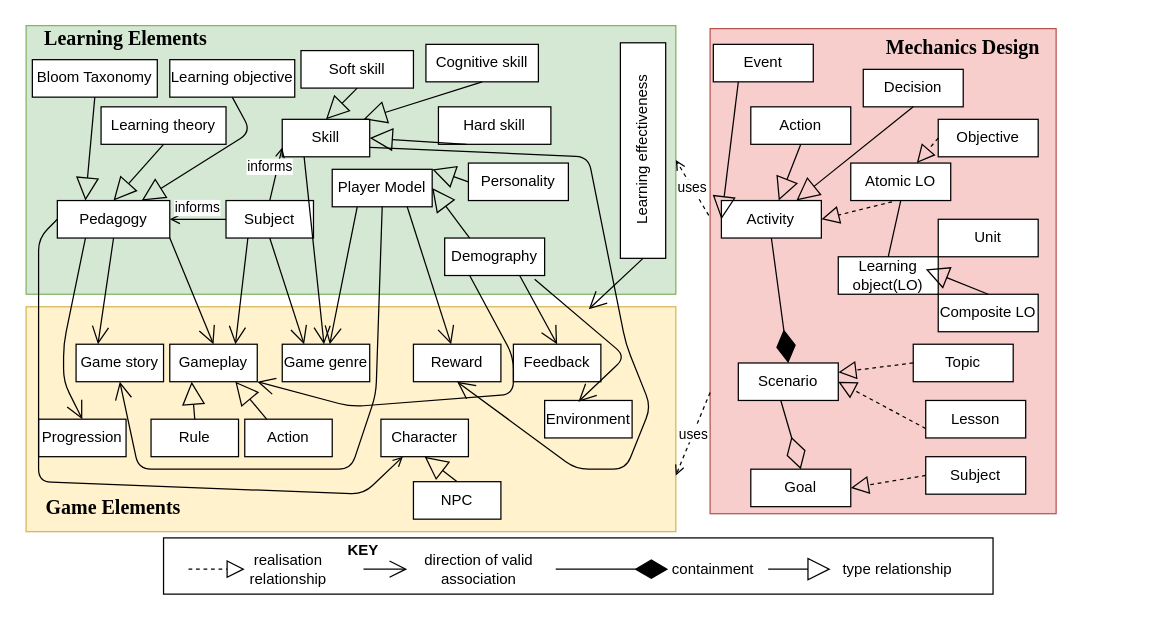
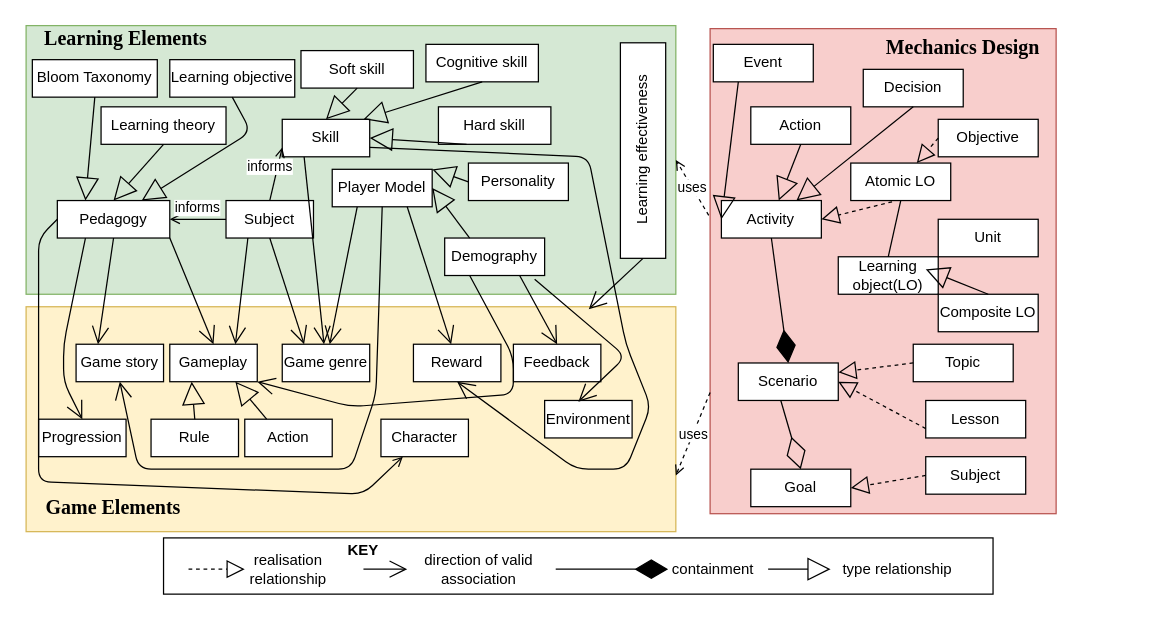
(450, 476) -> none
(457, 501) -> none
